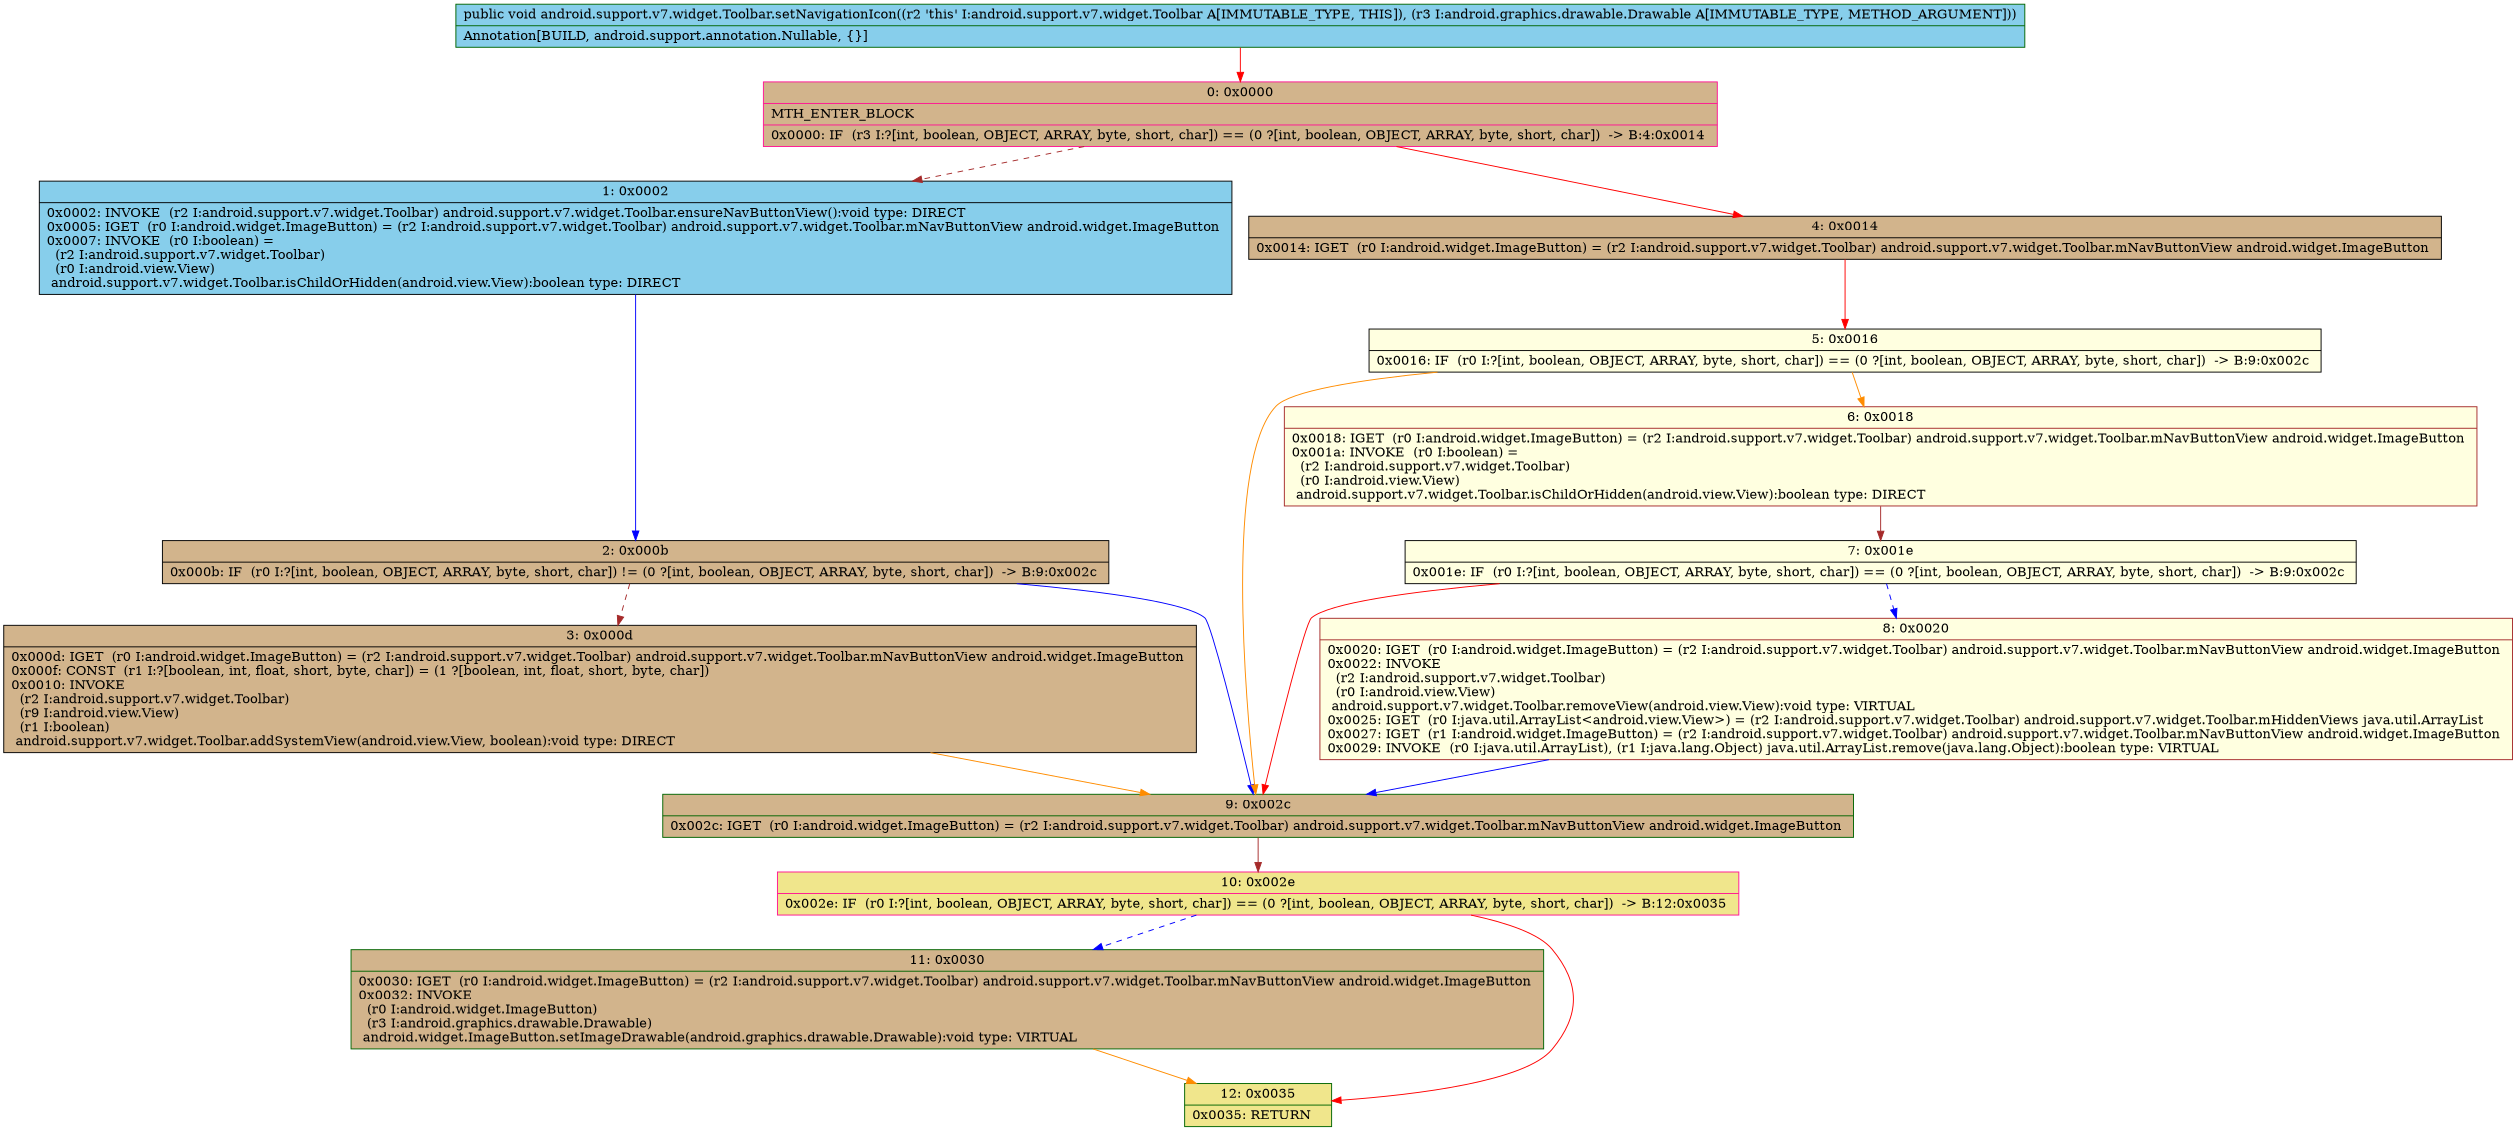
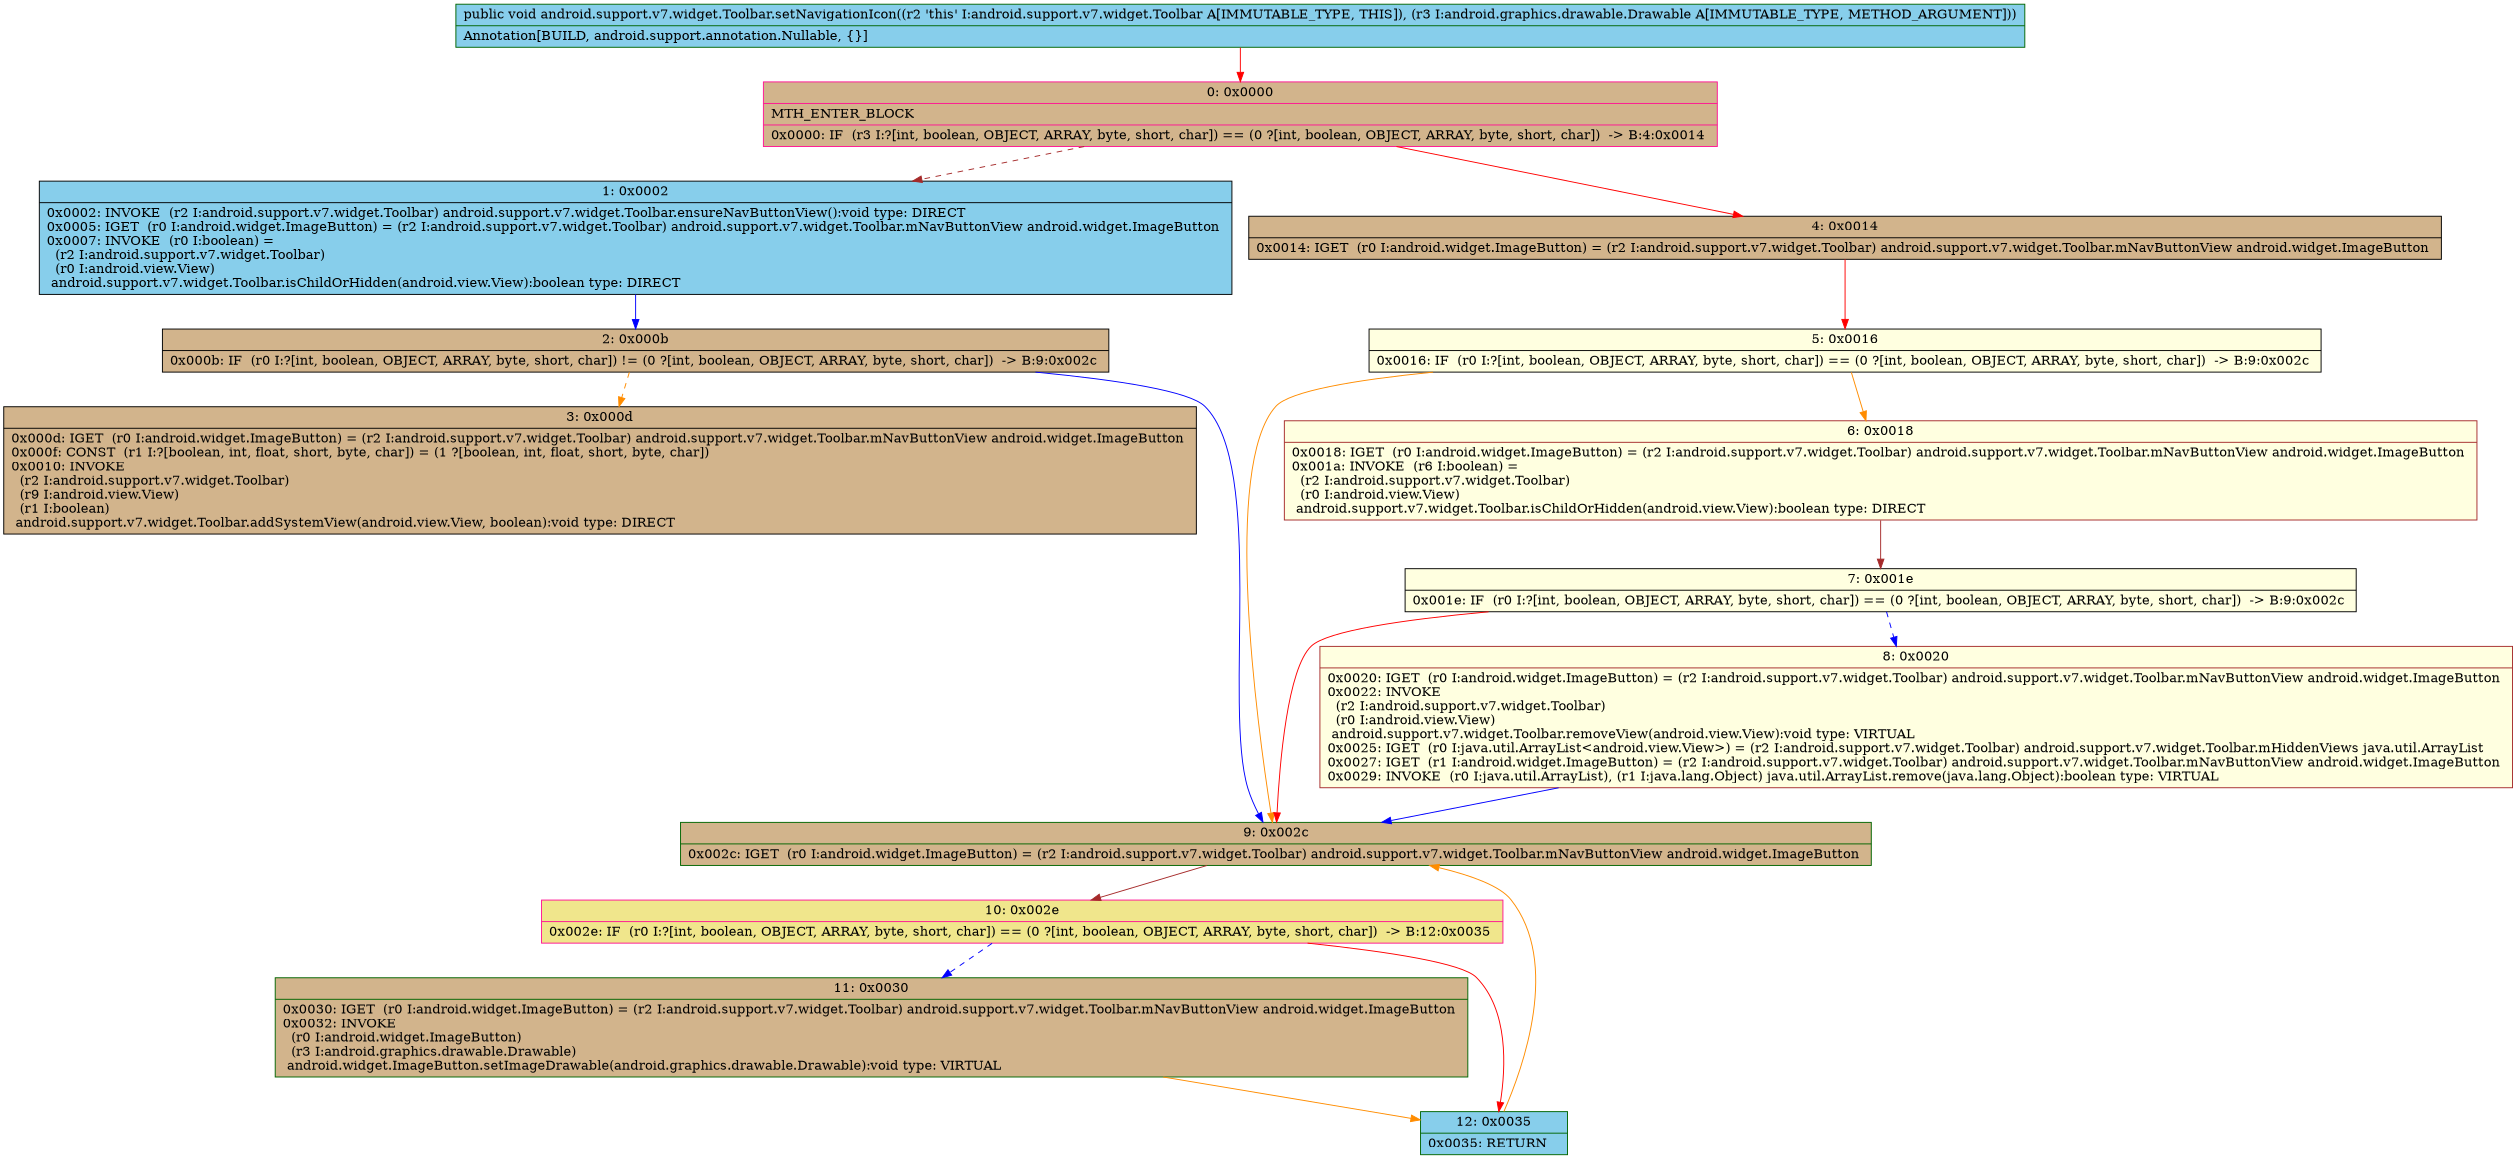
(1407, 453) -> (1407, 467)
(625, 600) -> (626, 385)
(1035, 773) -> (1534, 966)
(1258, 1105) -> (1494, 1133)
